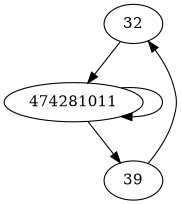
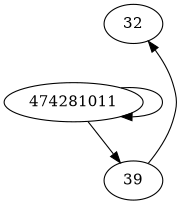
(108, 58) -> none
